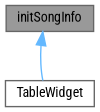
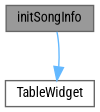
(41, 63) -> (59, 49)
